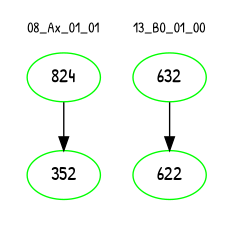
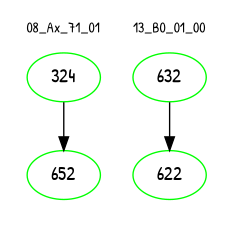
(64, 29) -> (64, 29)
(64, 77) -> (64, 77)
(64, 175) -> (64, 175)
